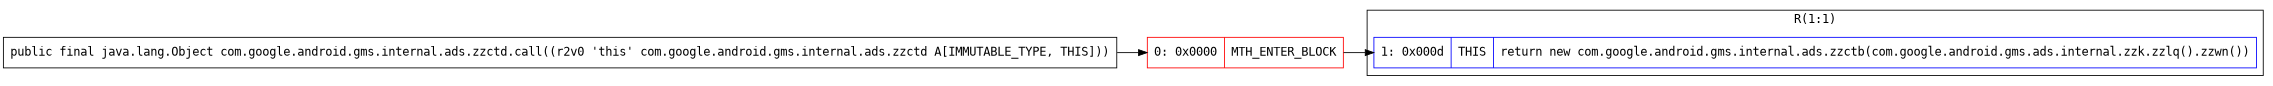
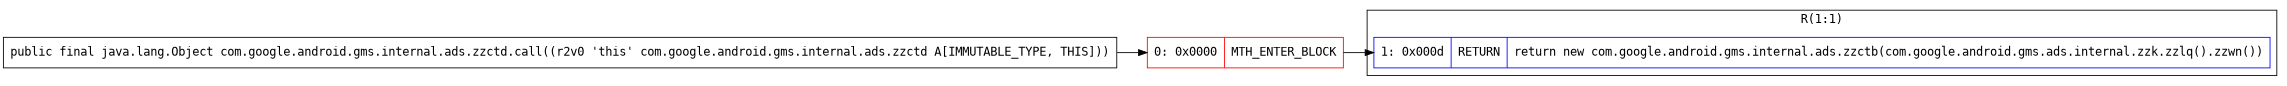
(1472, 52) -> (1479, 52)
